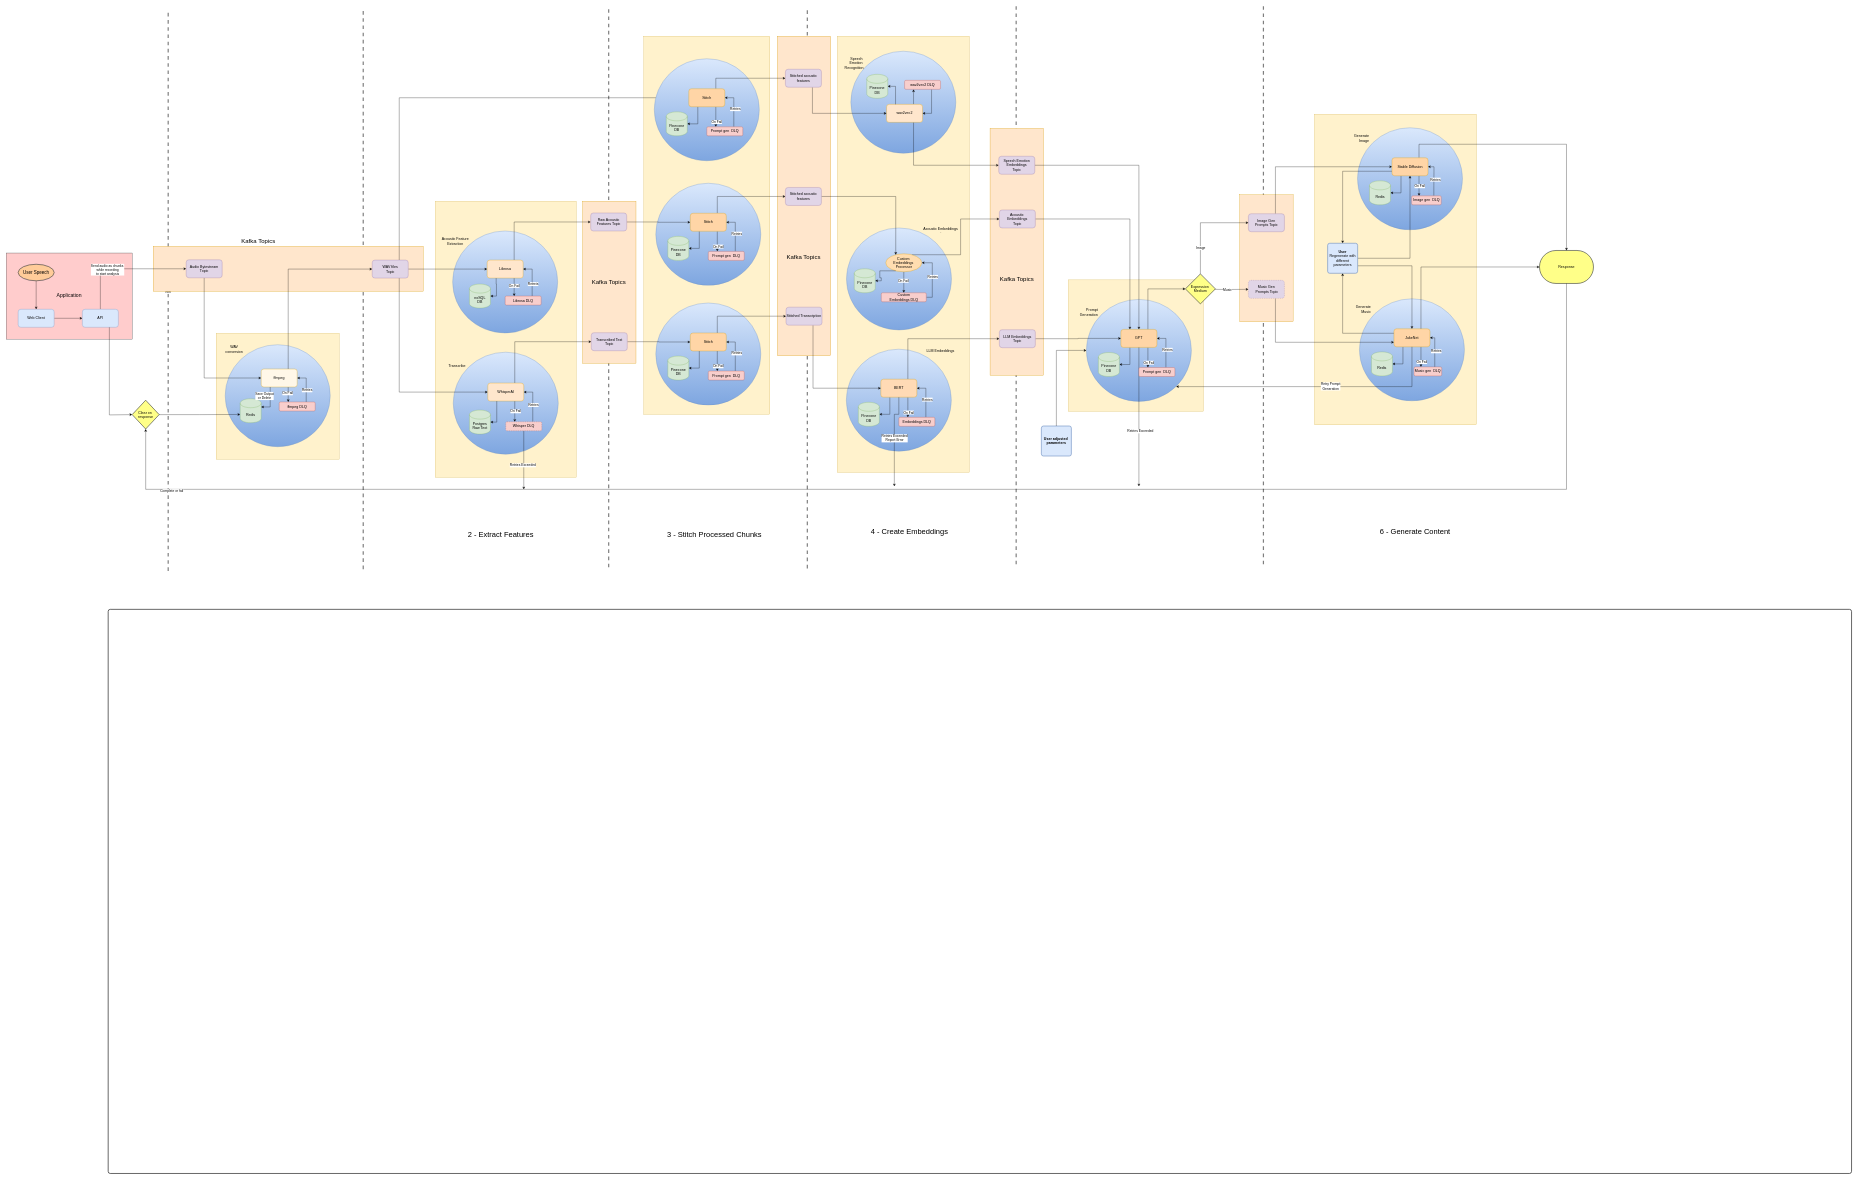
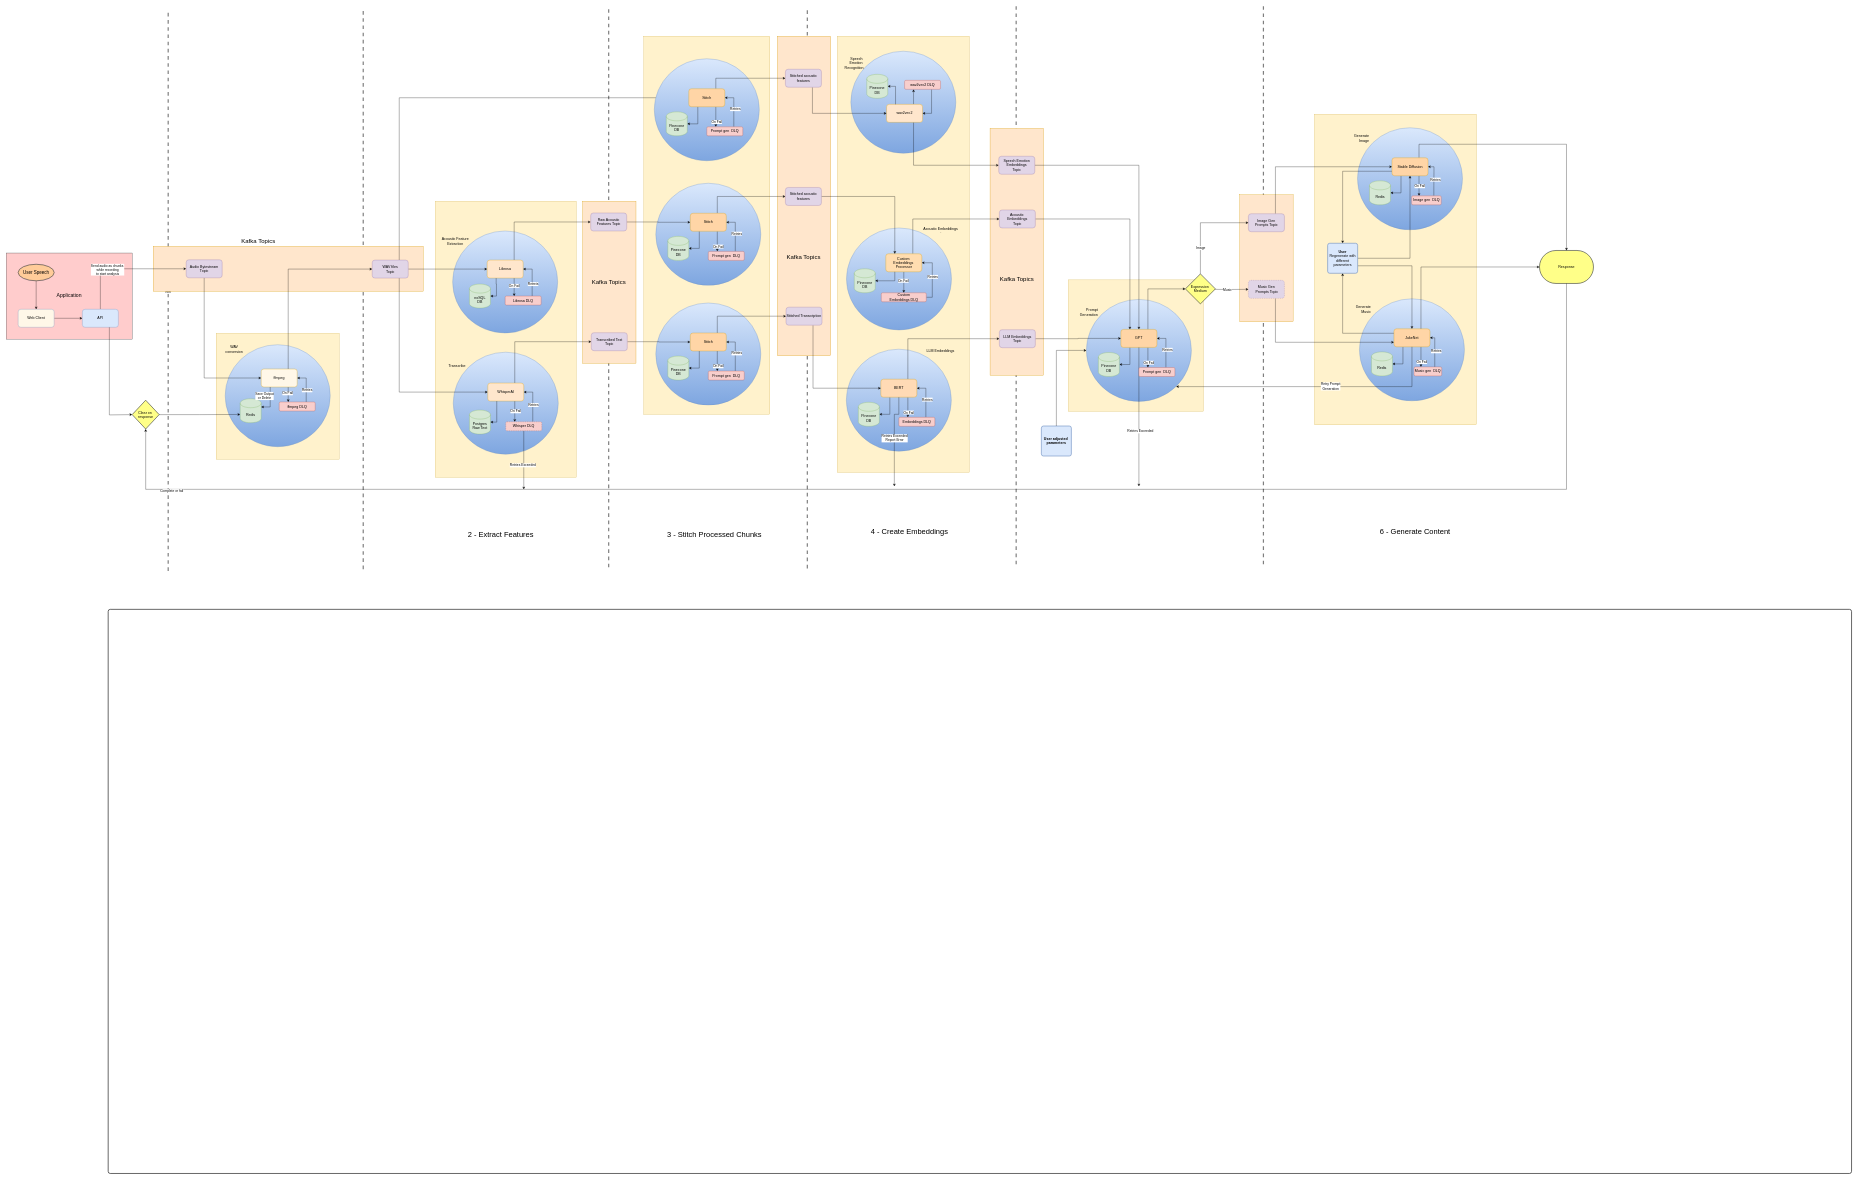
(904, 263) -> (904, 263)
(36, 318) -> (36, 318)
